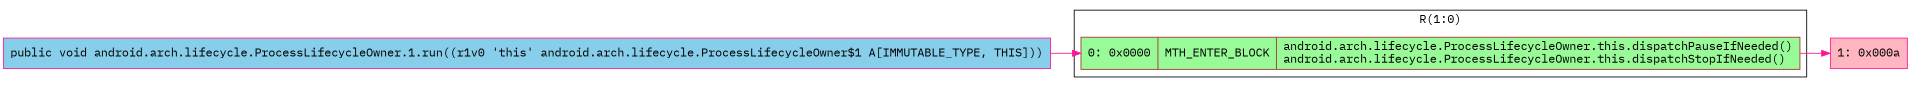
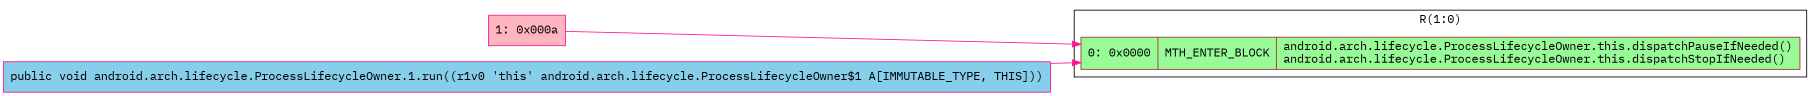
(1812, 53) -> (819, 38)
